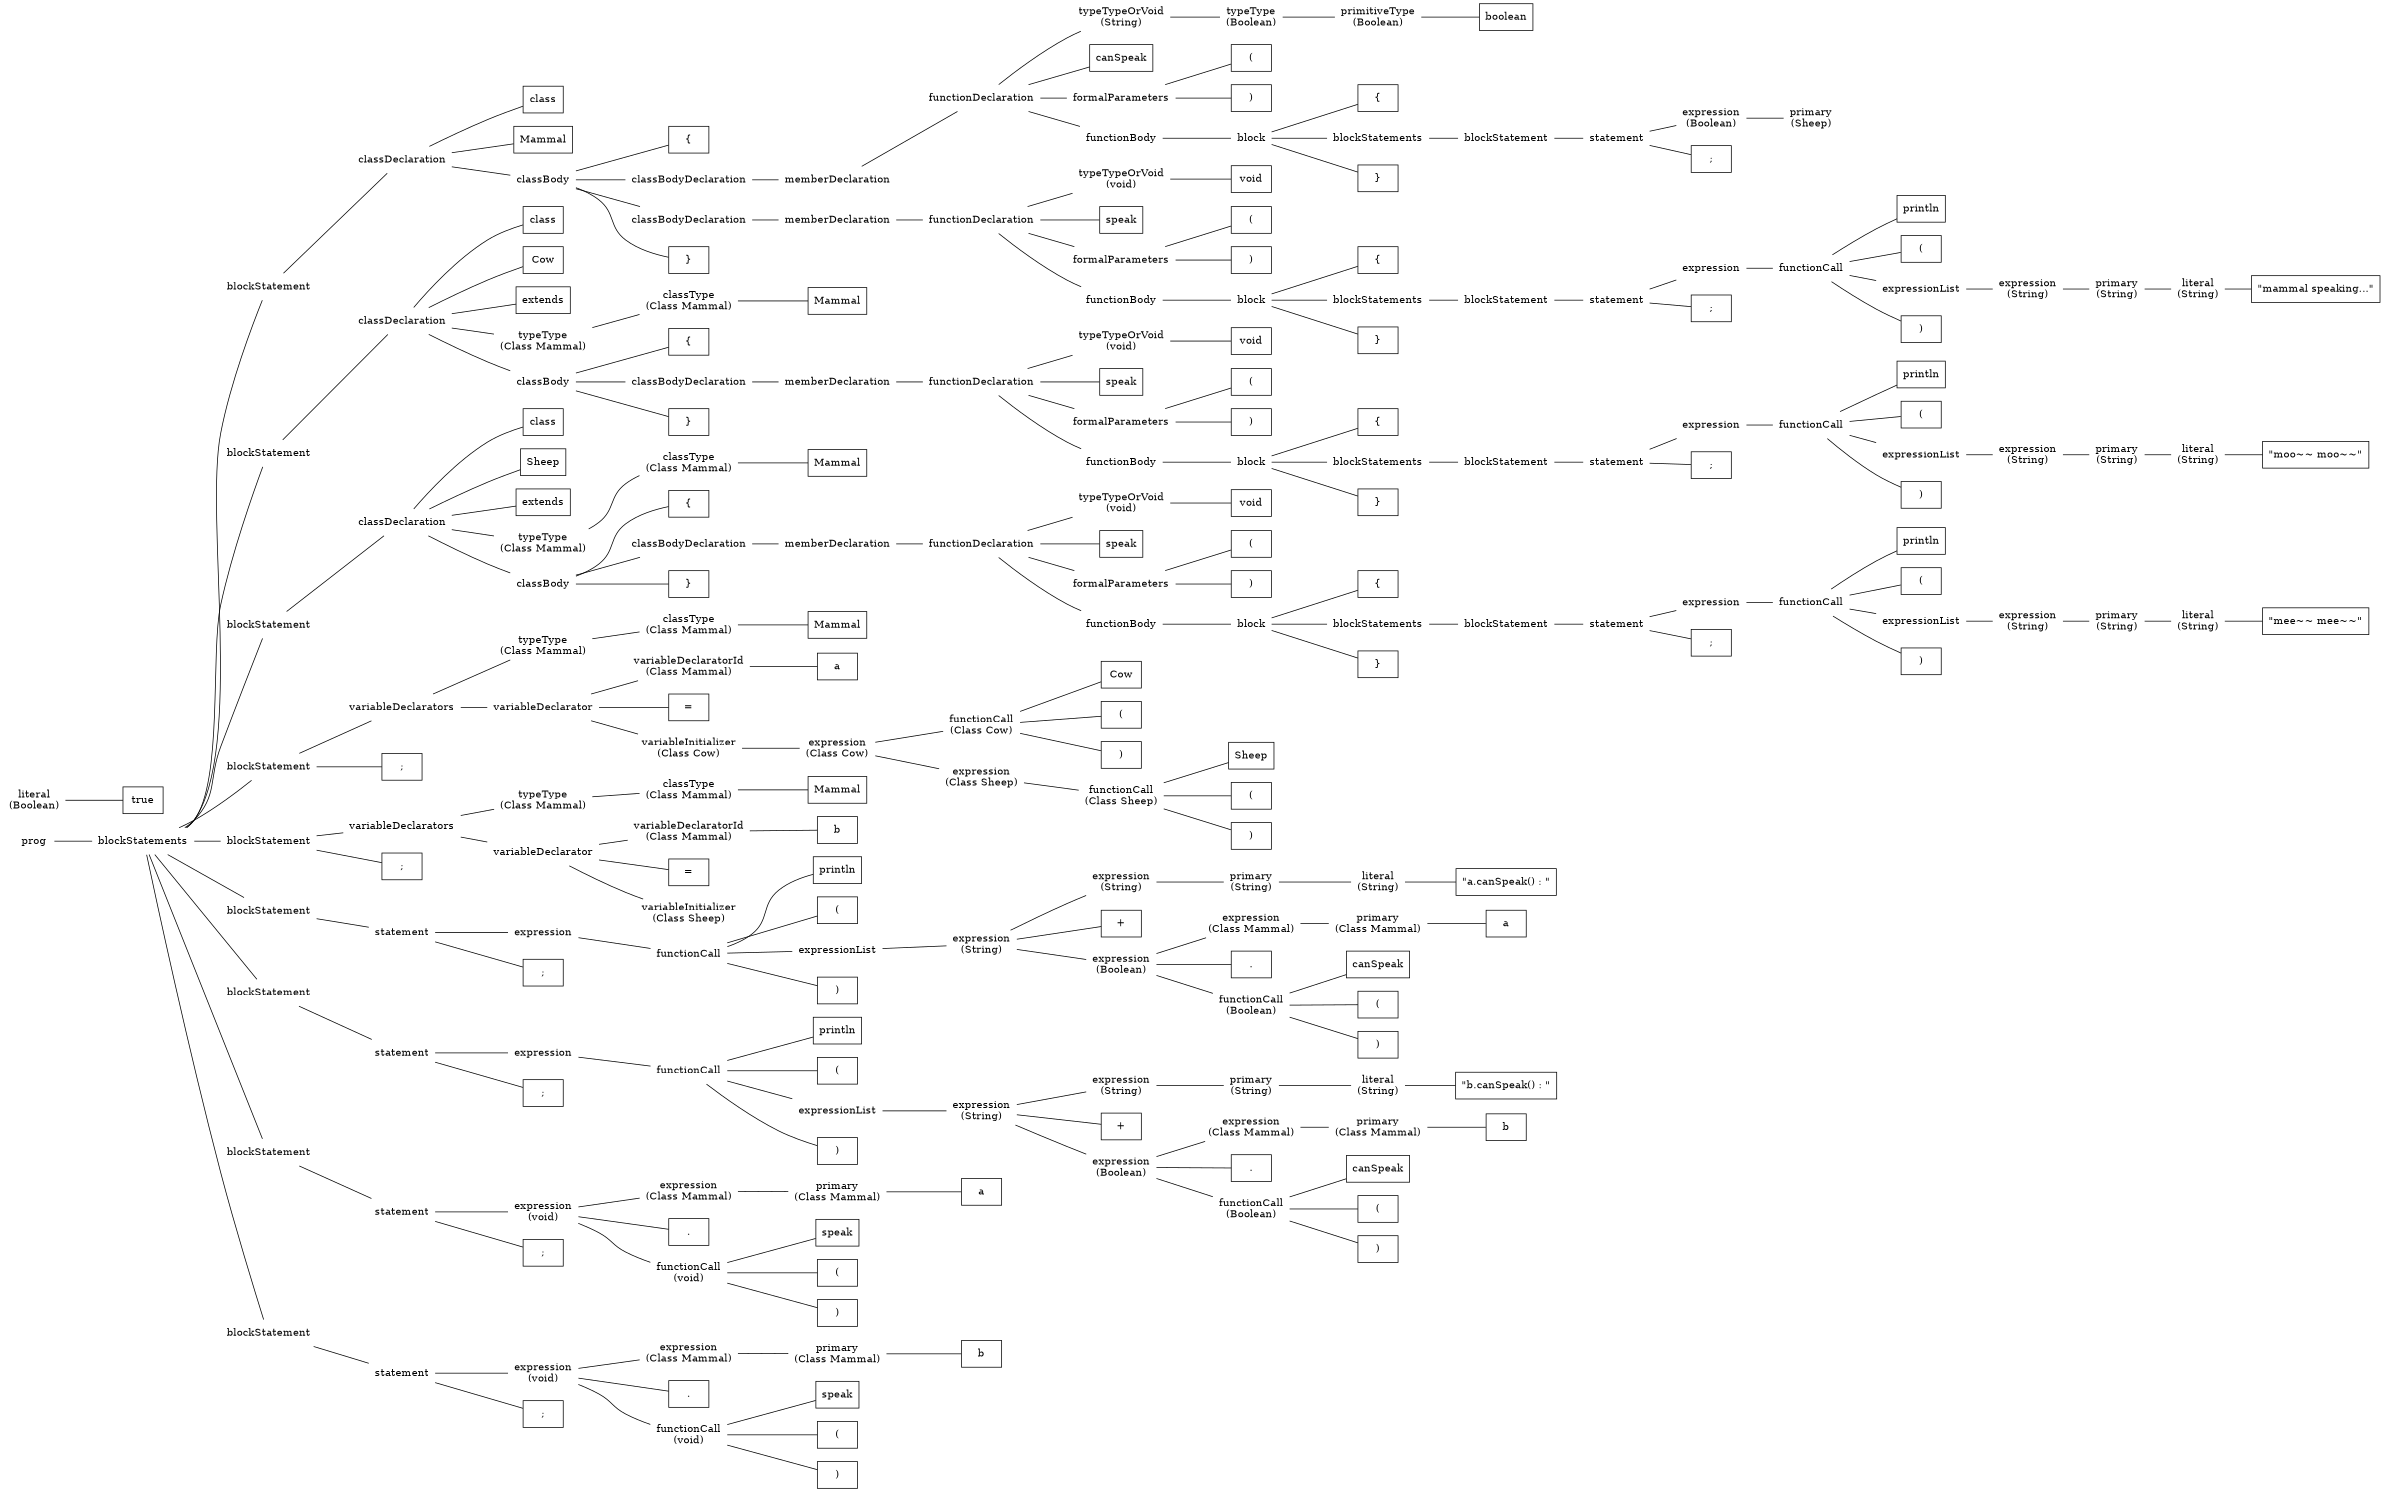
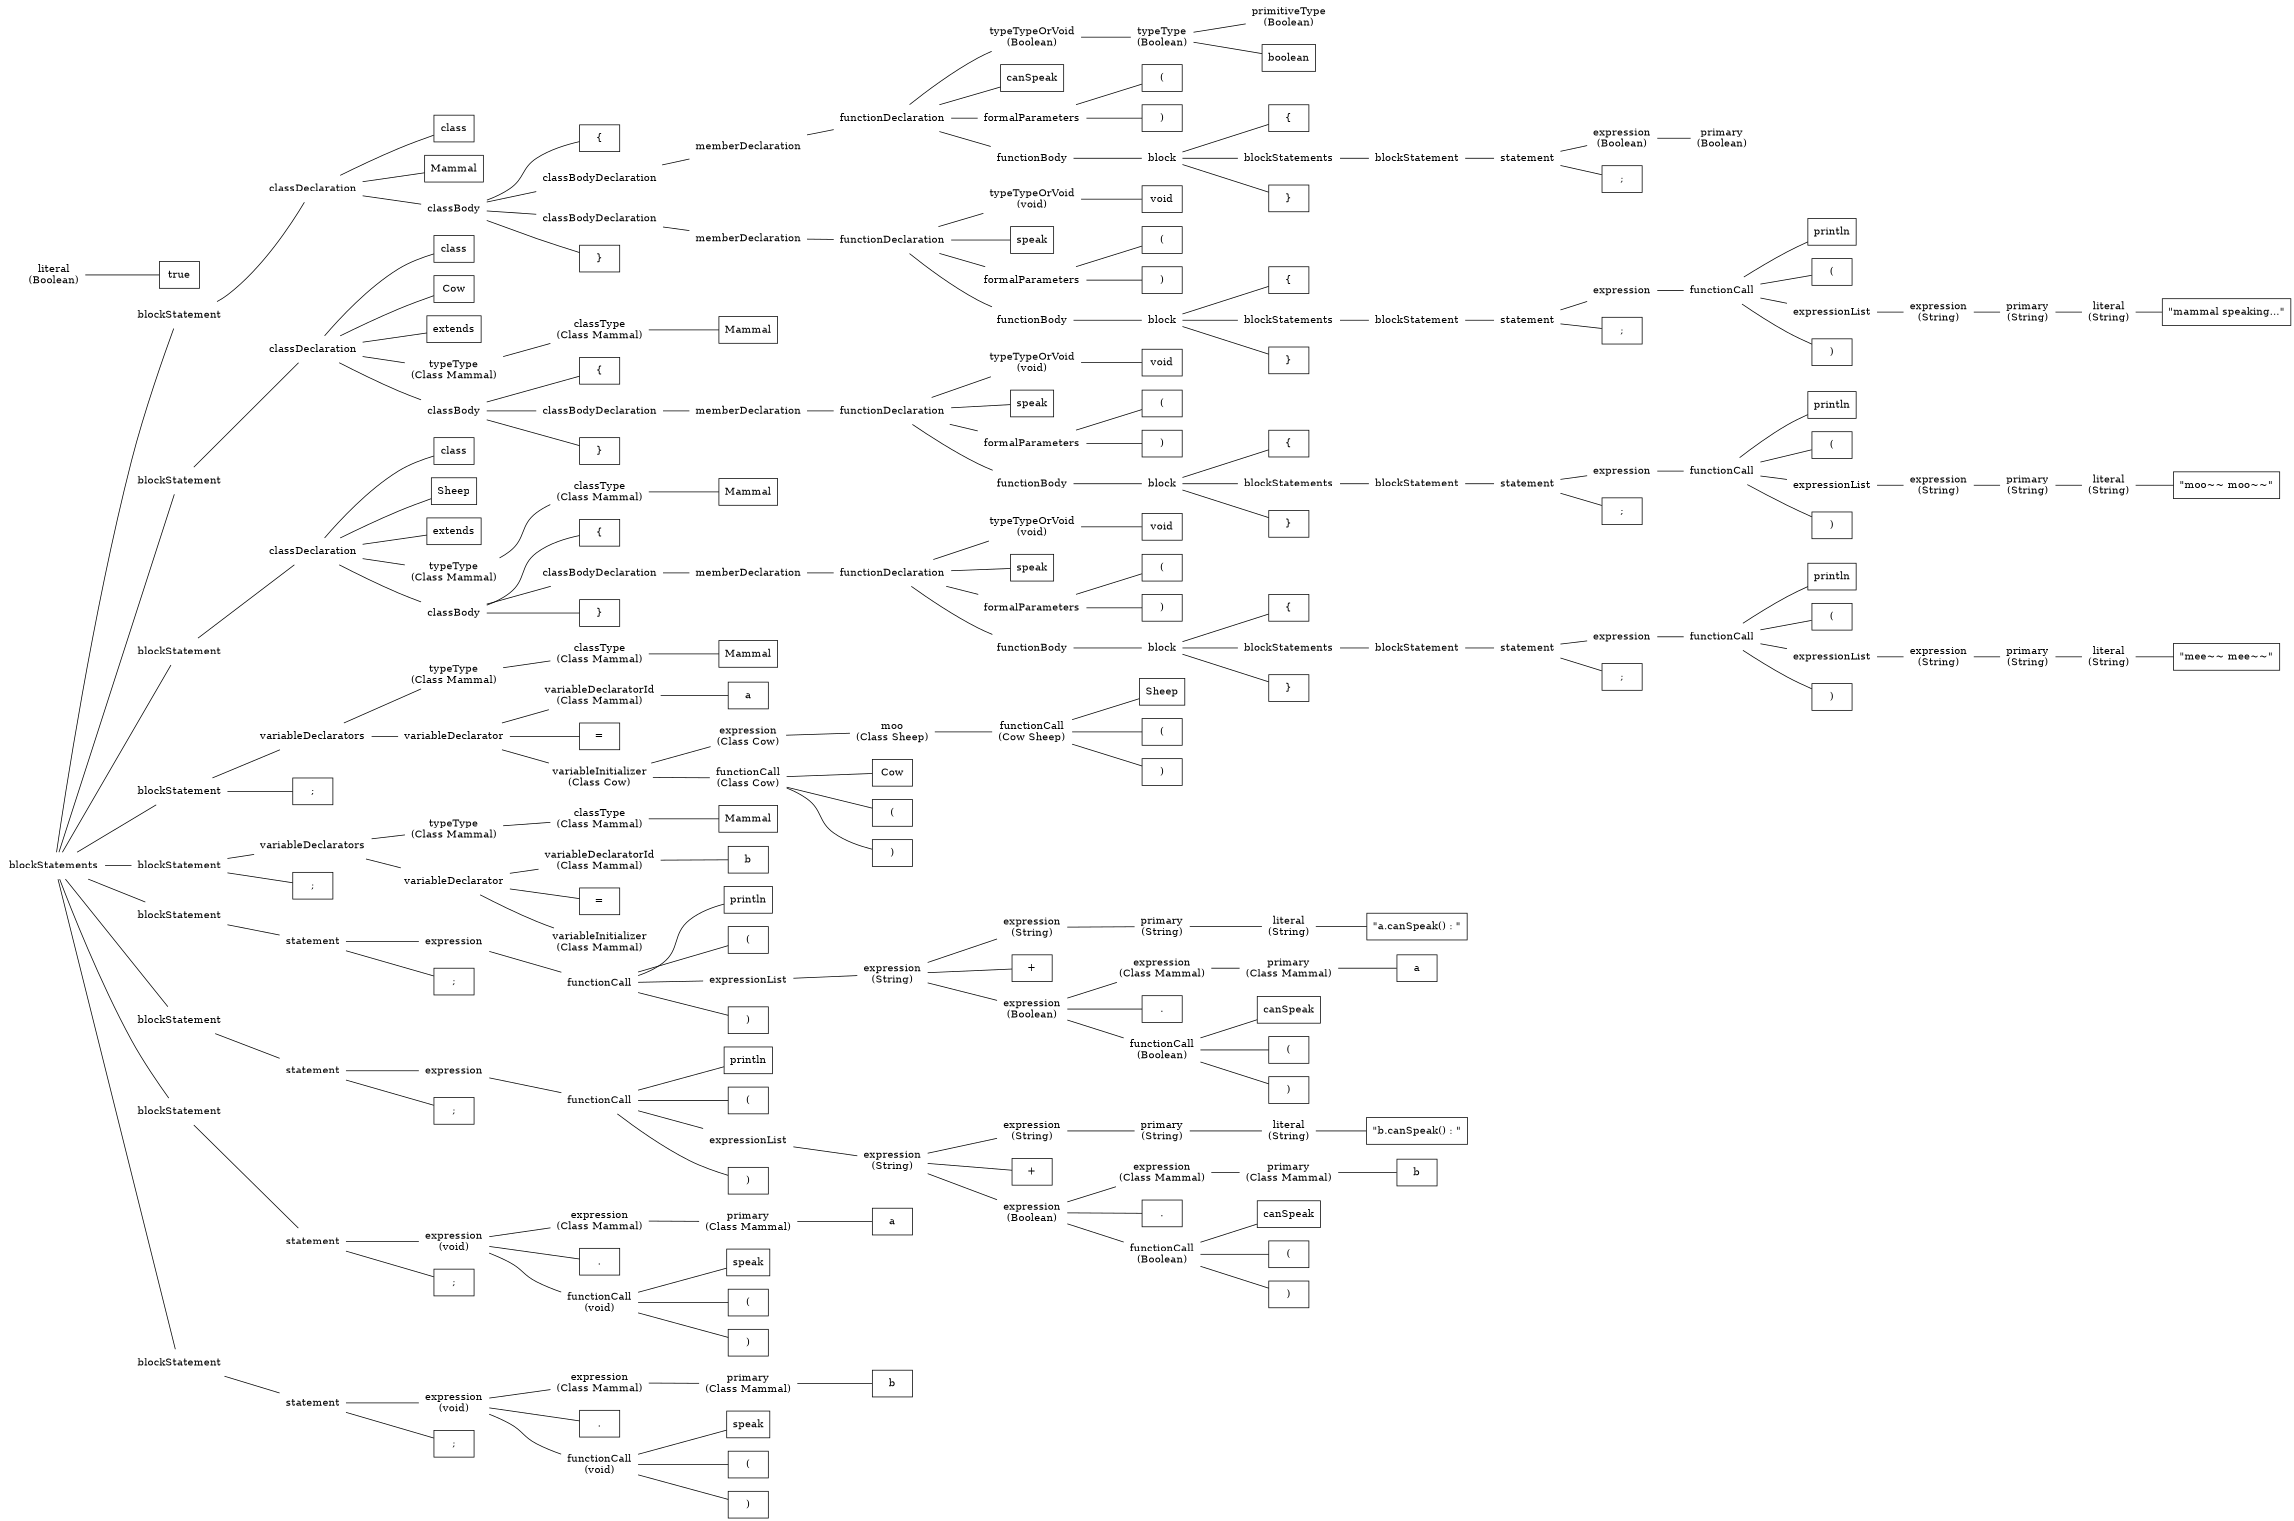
(1121, 17) -> (1032, 37)
(1450, 17) -> (1228, 48)
(1811, 118) -> (1722, 138)
(909, 737) -> (681, 778)
(982, 777) -> (892, 732)
(1121, 796) -> (1032, 732)
(34, 841) -> none
(689, 913) -> (600, 942)
